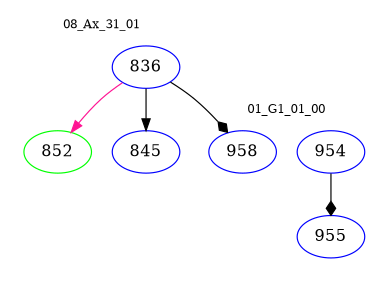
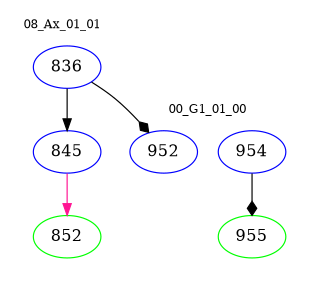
(102, 25) -> (62, 25)
(99, 101) -> (67, 189)
(287, 110) -> (208, 110)
(243, 152) -> (164, 152)
(331, 237) -> (252, 237)
